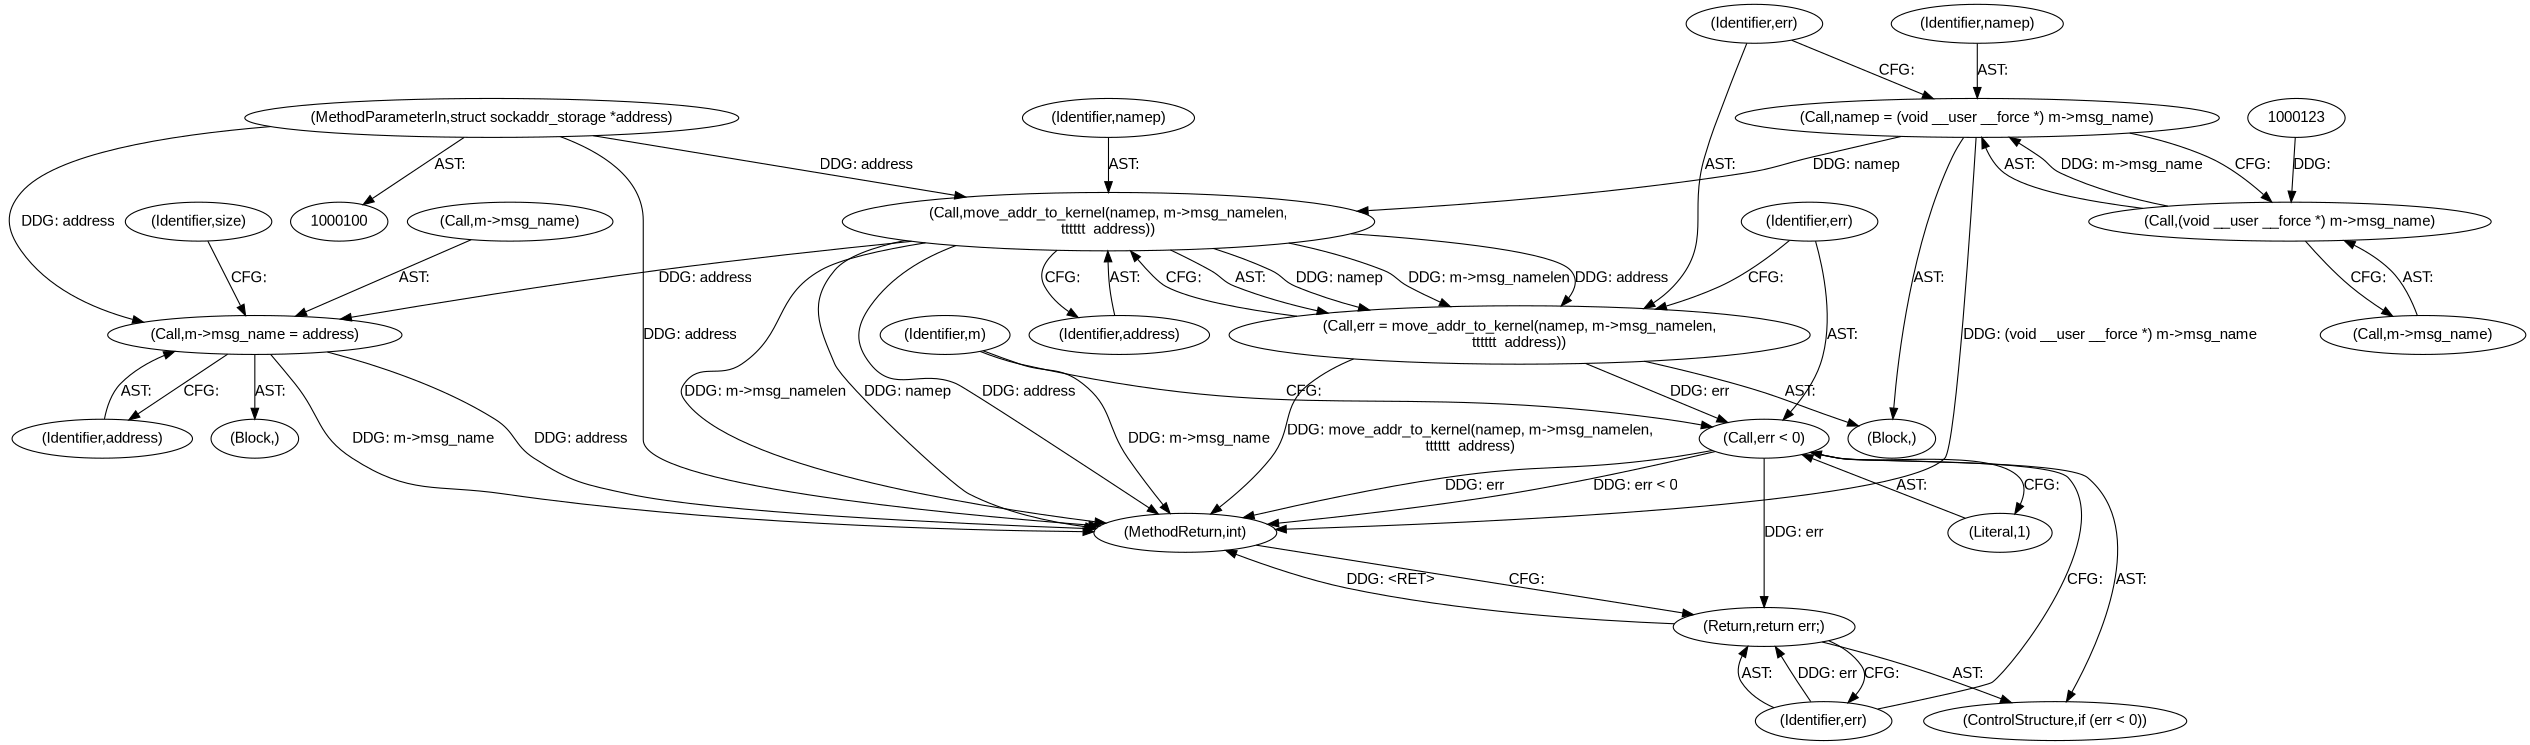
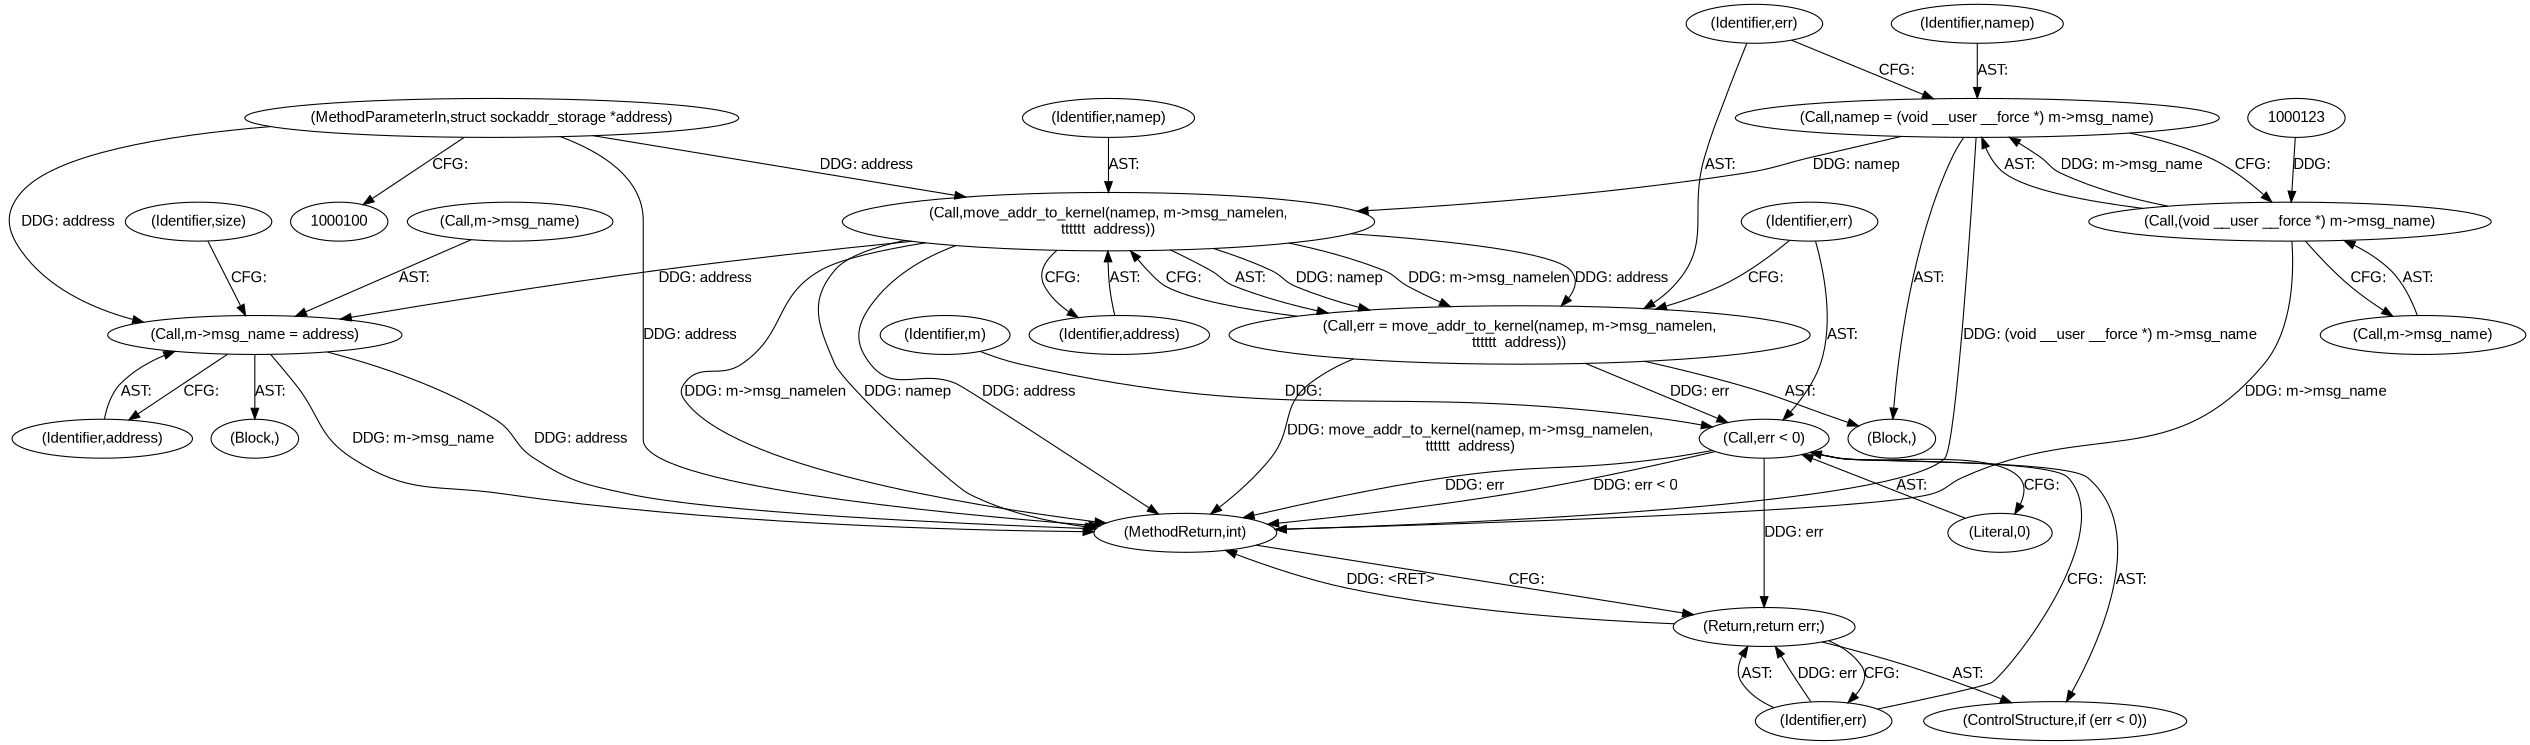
(452, 165) -> (452, 165)
(1306, 392) -> (1306, 392)
(1097, 398) -> (1856, 504)
(2000, 533) -> (2000, 533)
